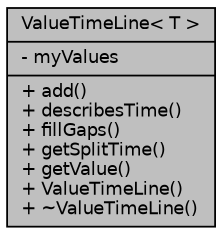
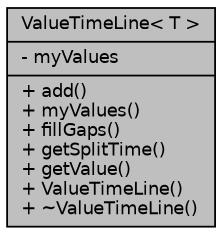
(102, 111) -> (81, 111)
